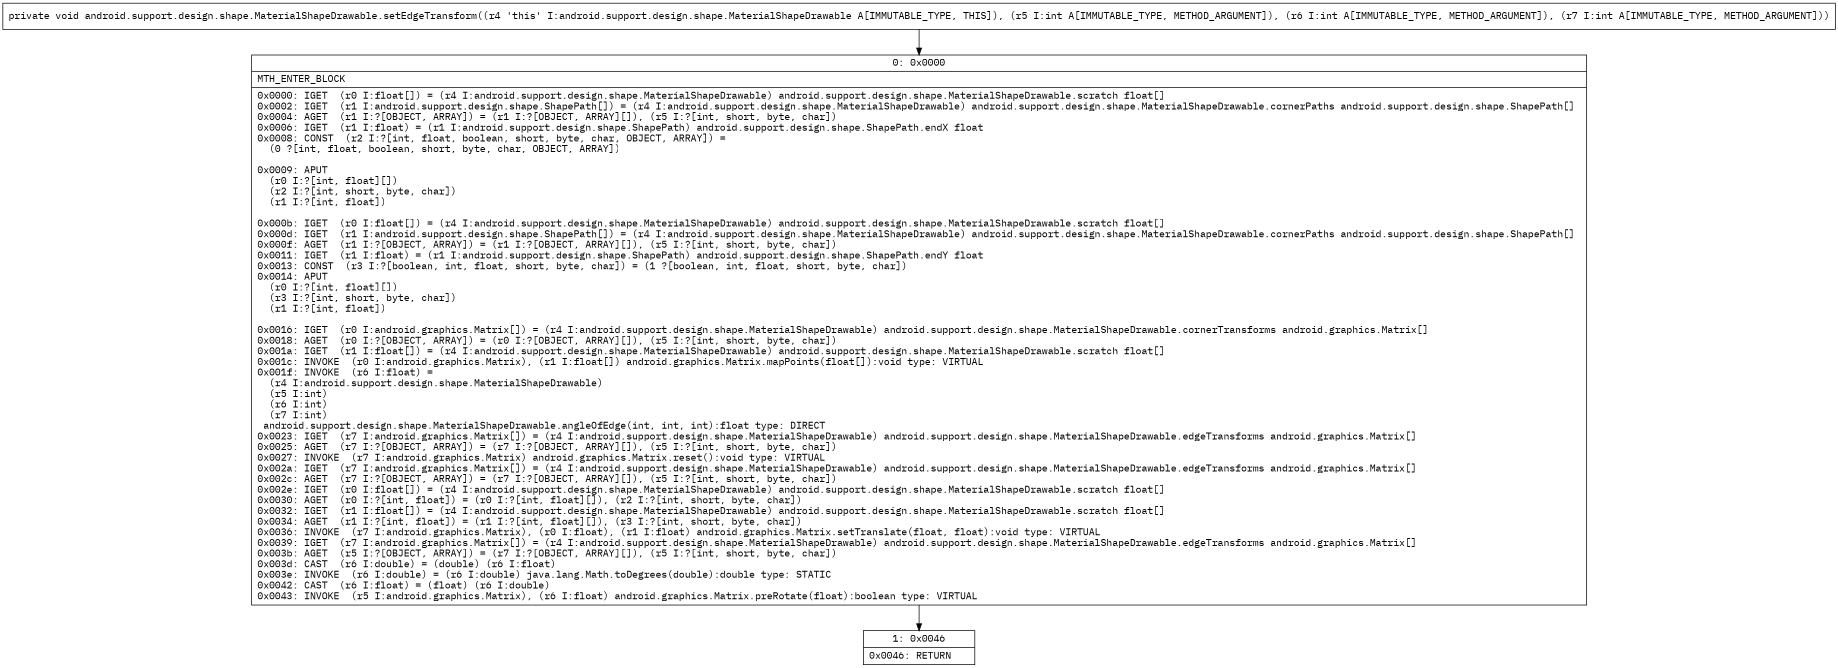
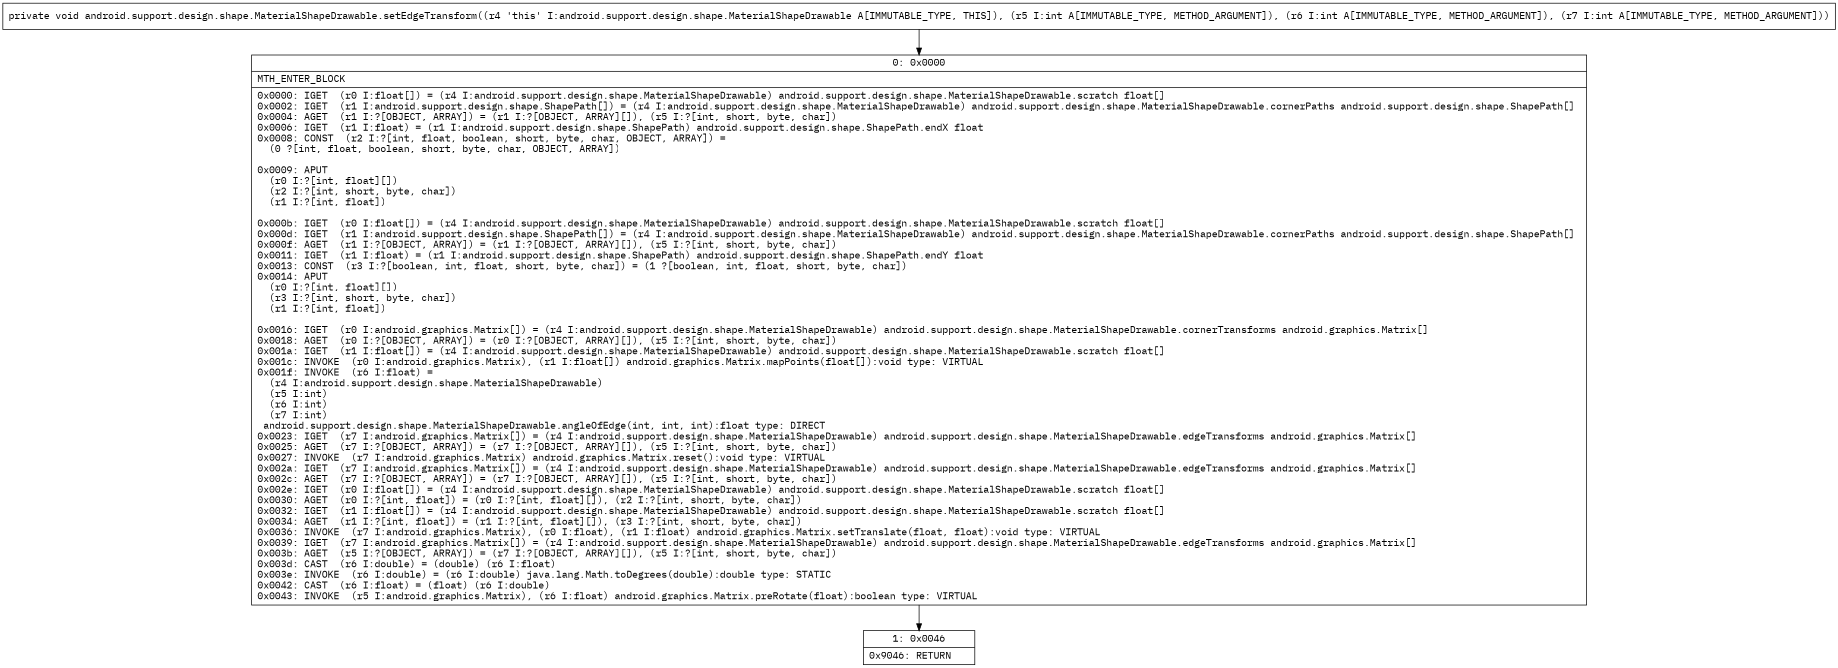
(919, 656) -> (919, 656)
